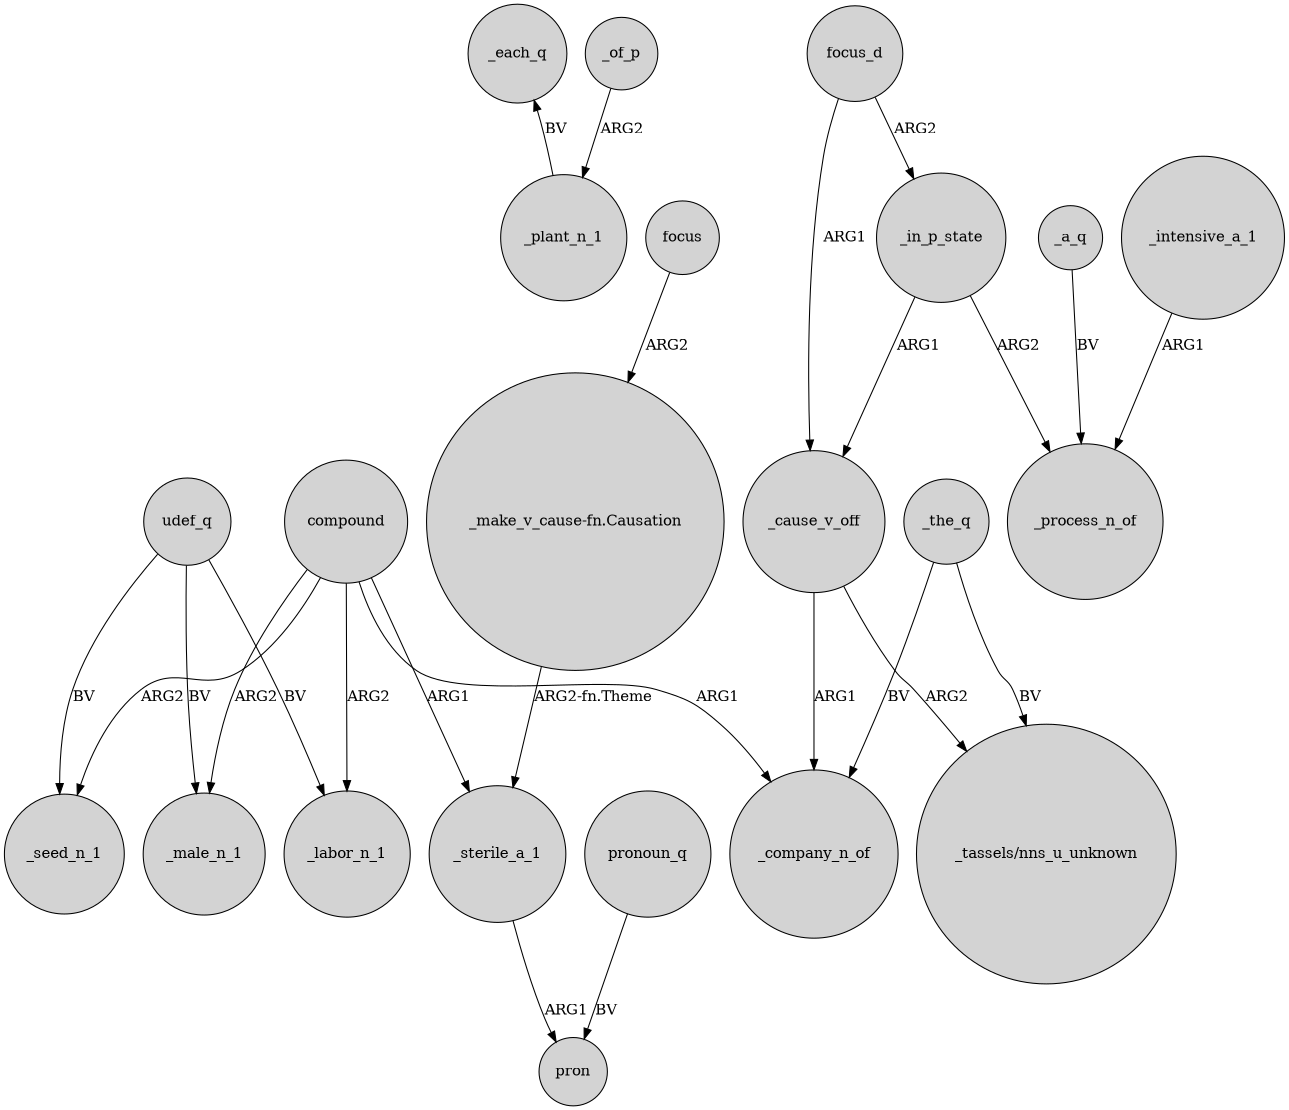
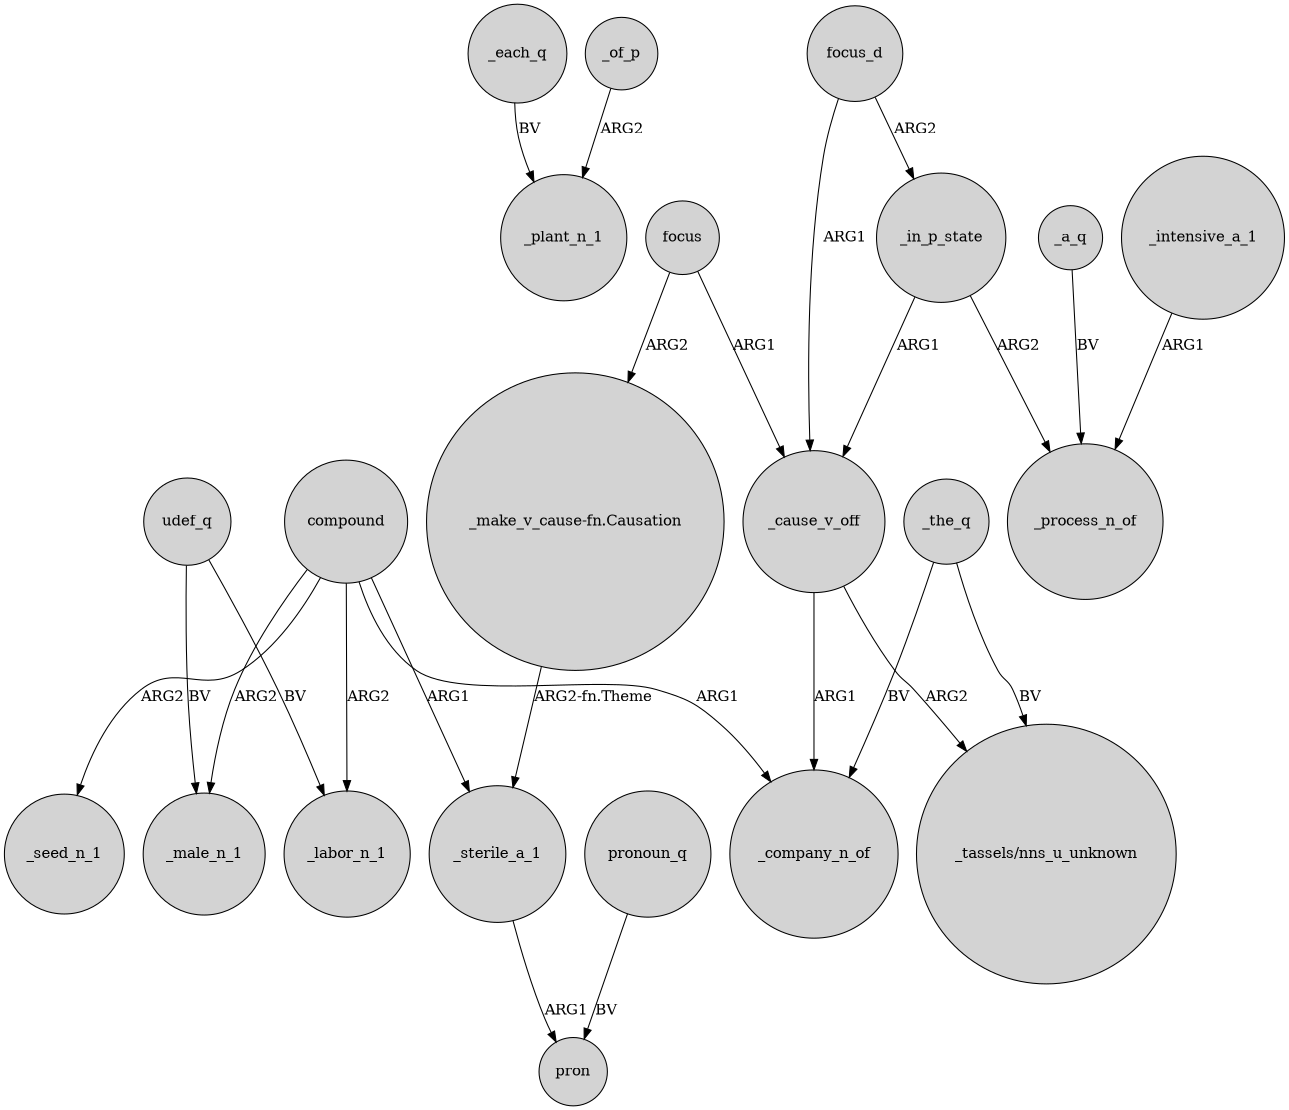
(546, 143) -> (519, 138)
none -> (739, 359)
(85, 659) -> none
